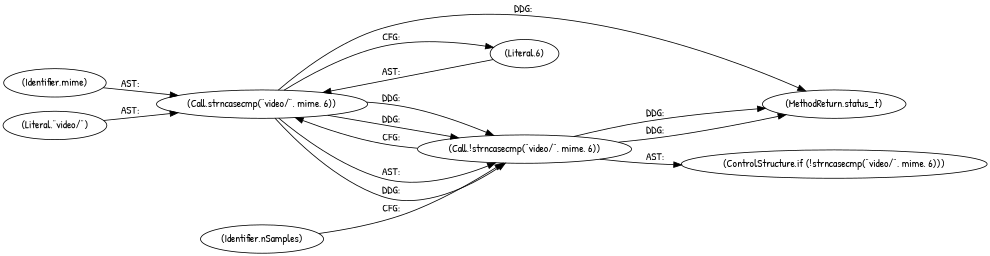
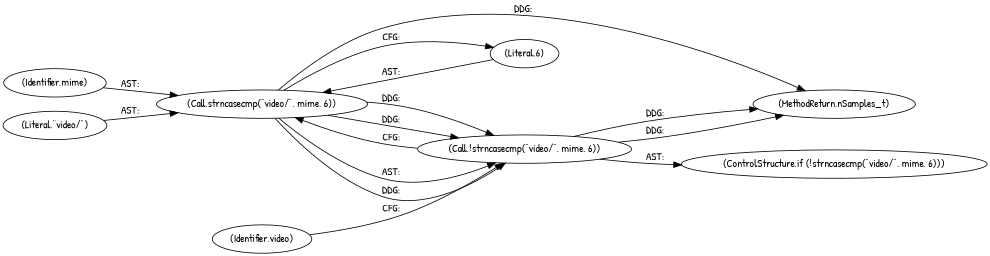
(834, 104) -> (834, 104)
(262, 239) -> (262, 239)
